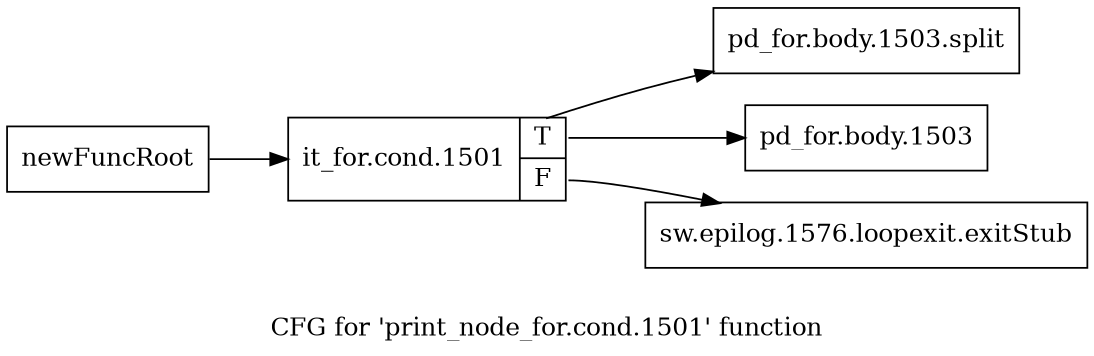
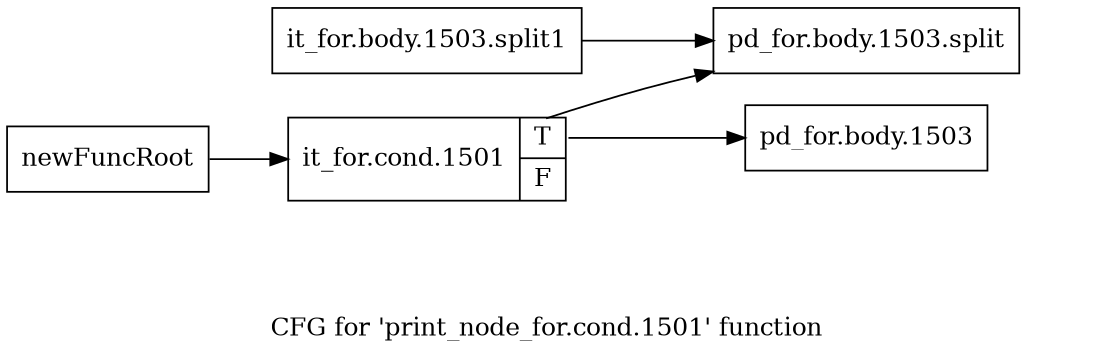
none -> (427, 41)
(866, 235) -> none
